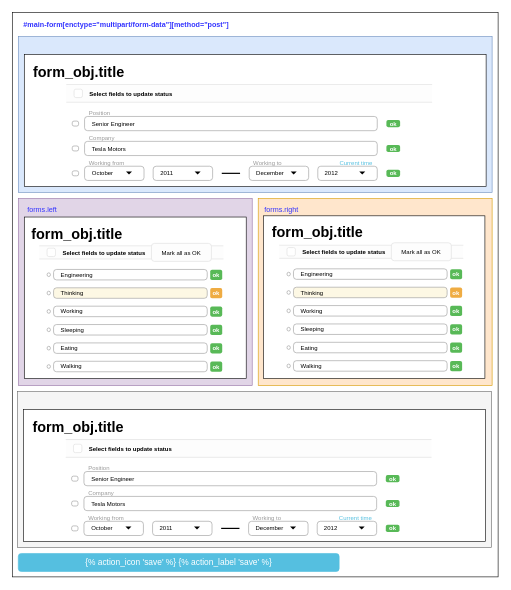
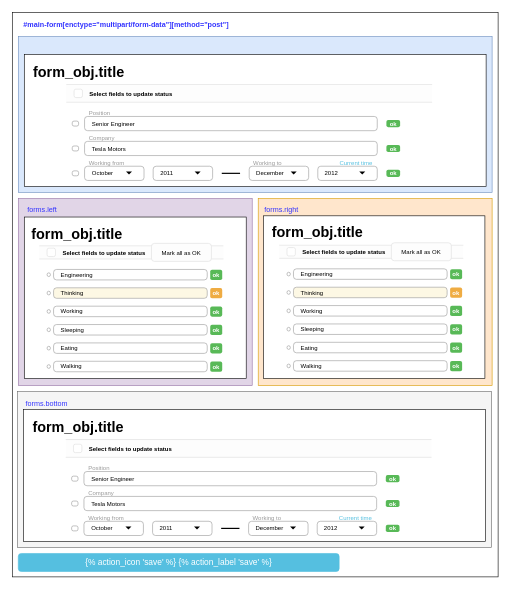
none -> (47, 404)
